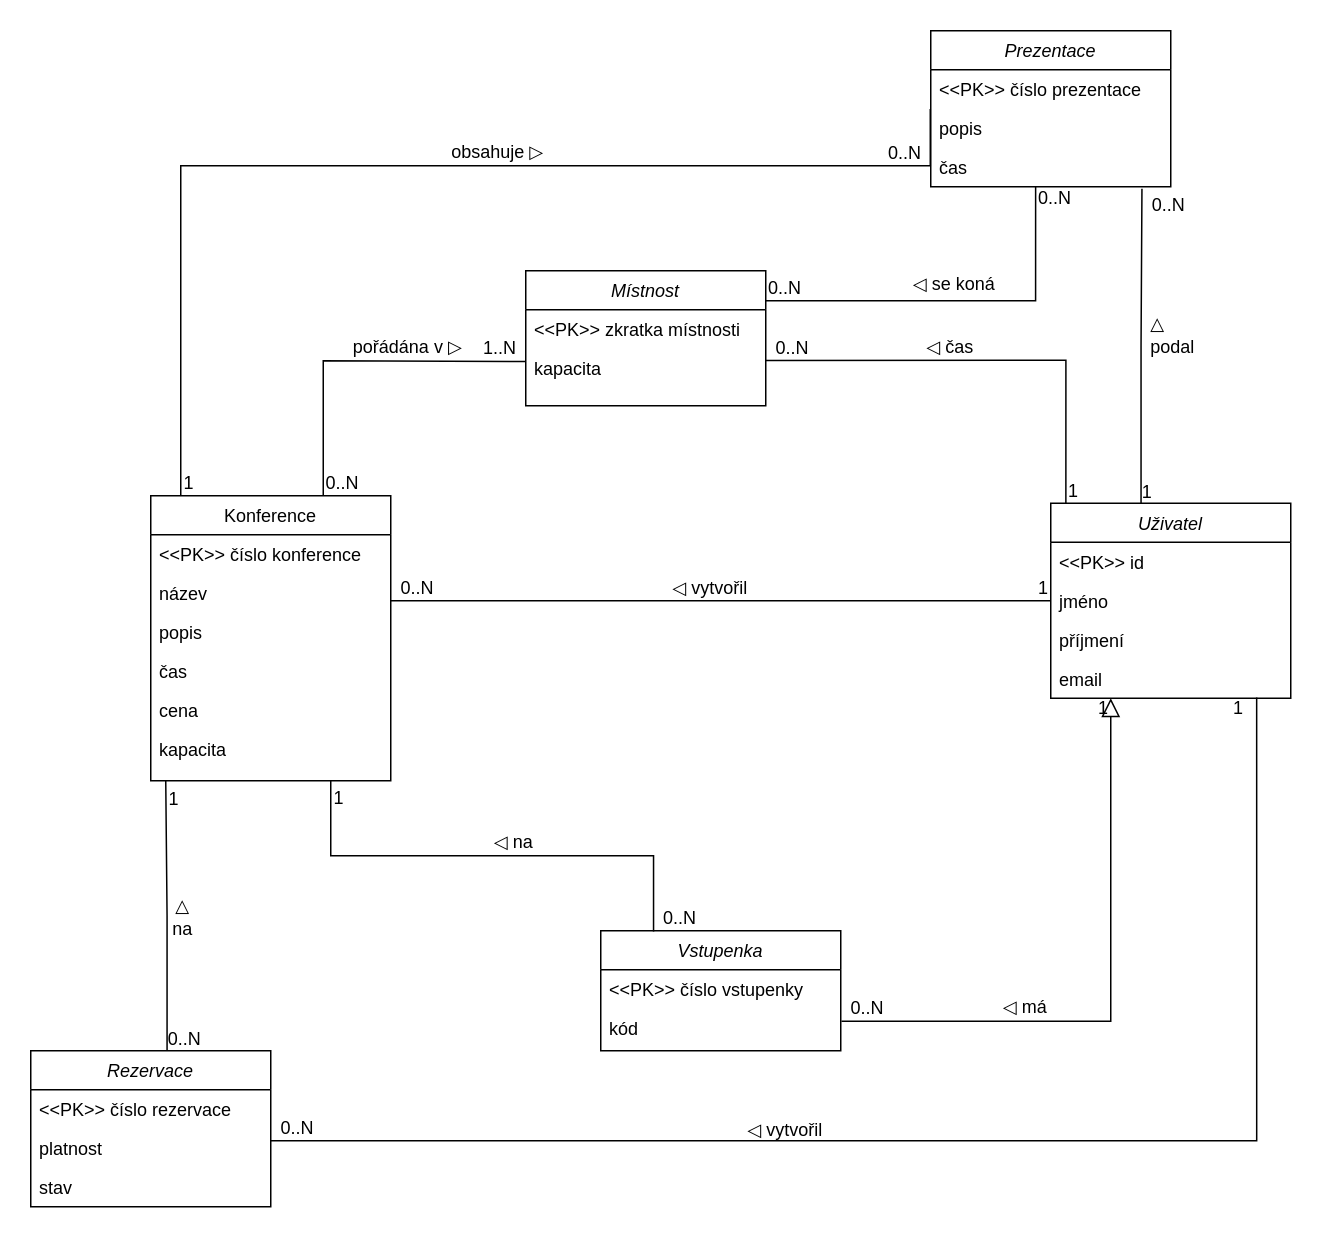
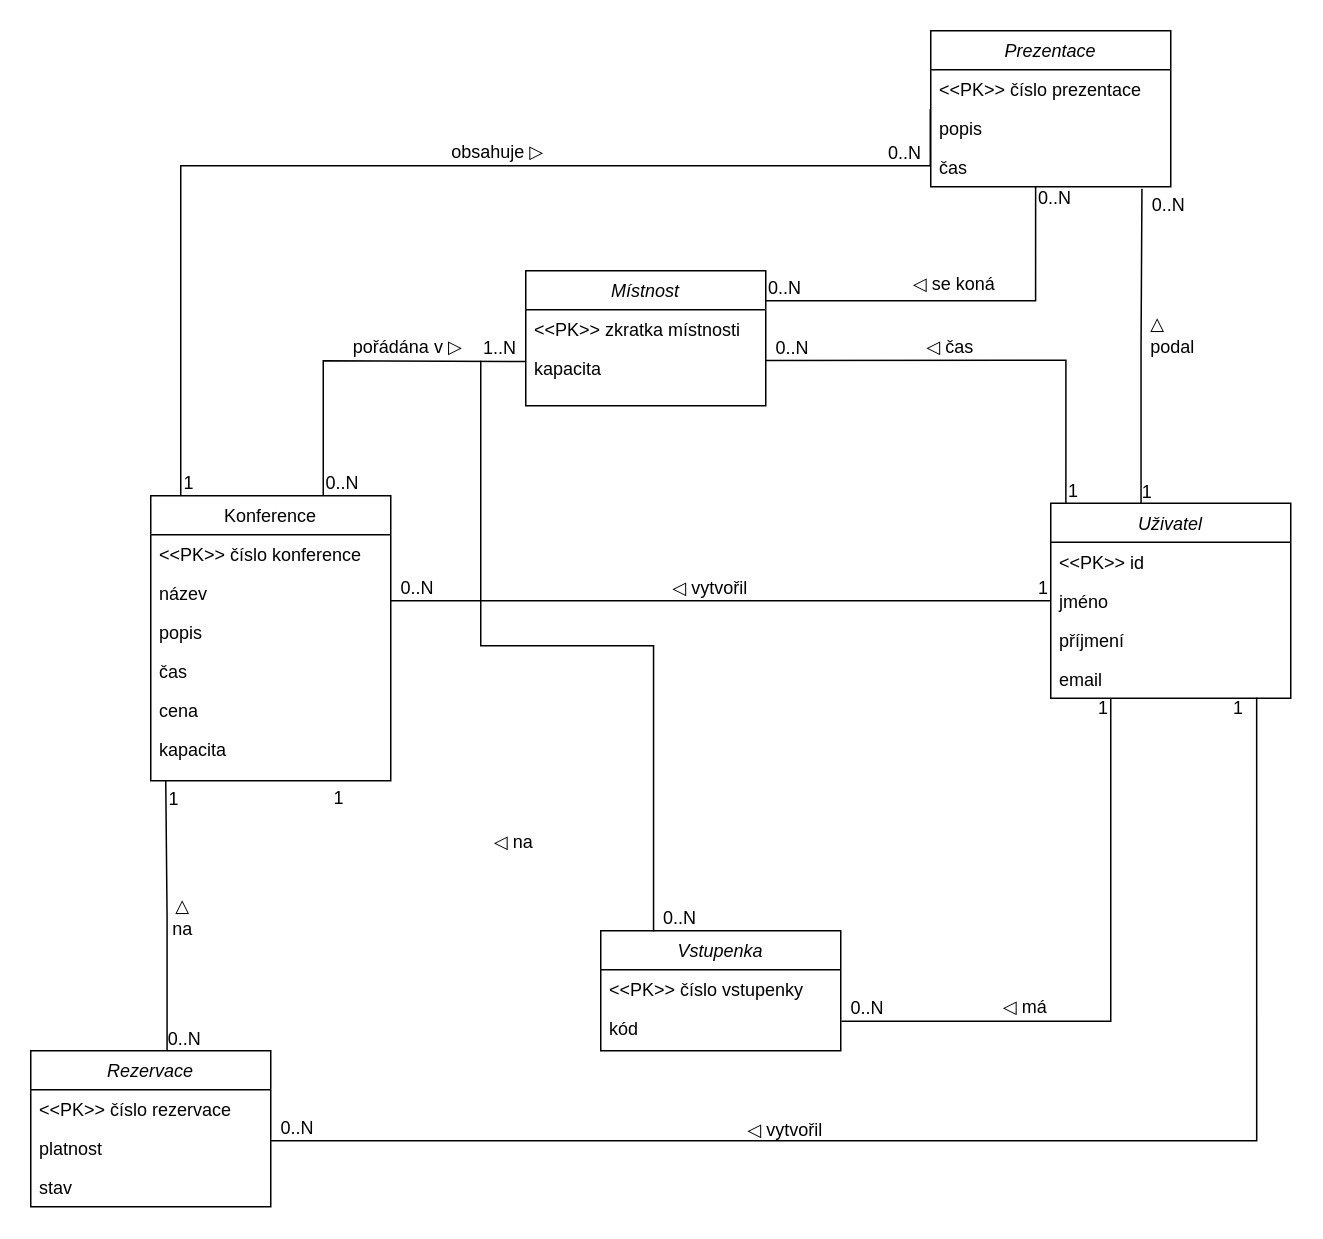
(1111, 717) -> (1111, 710)
(456, 856) -> (531, 646)
